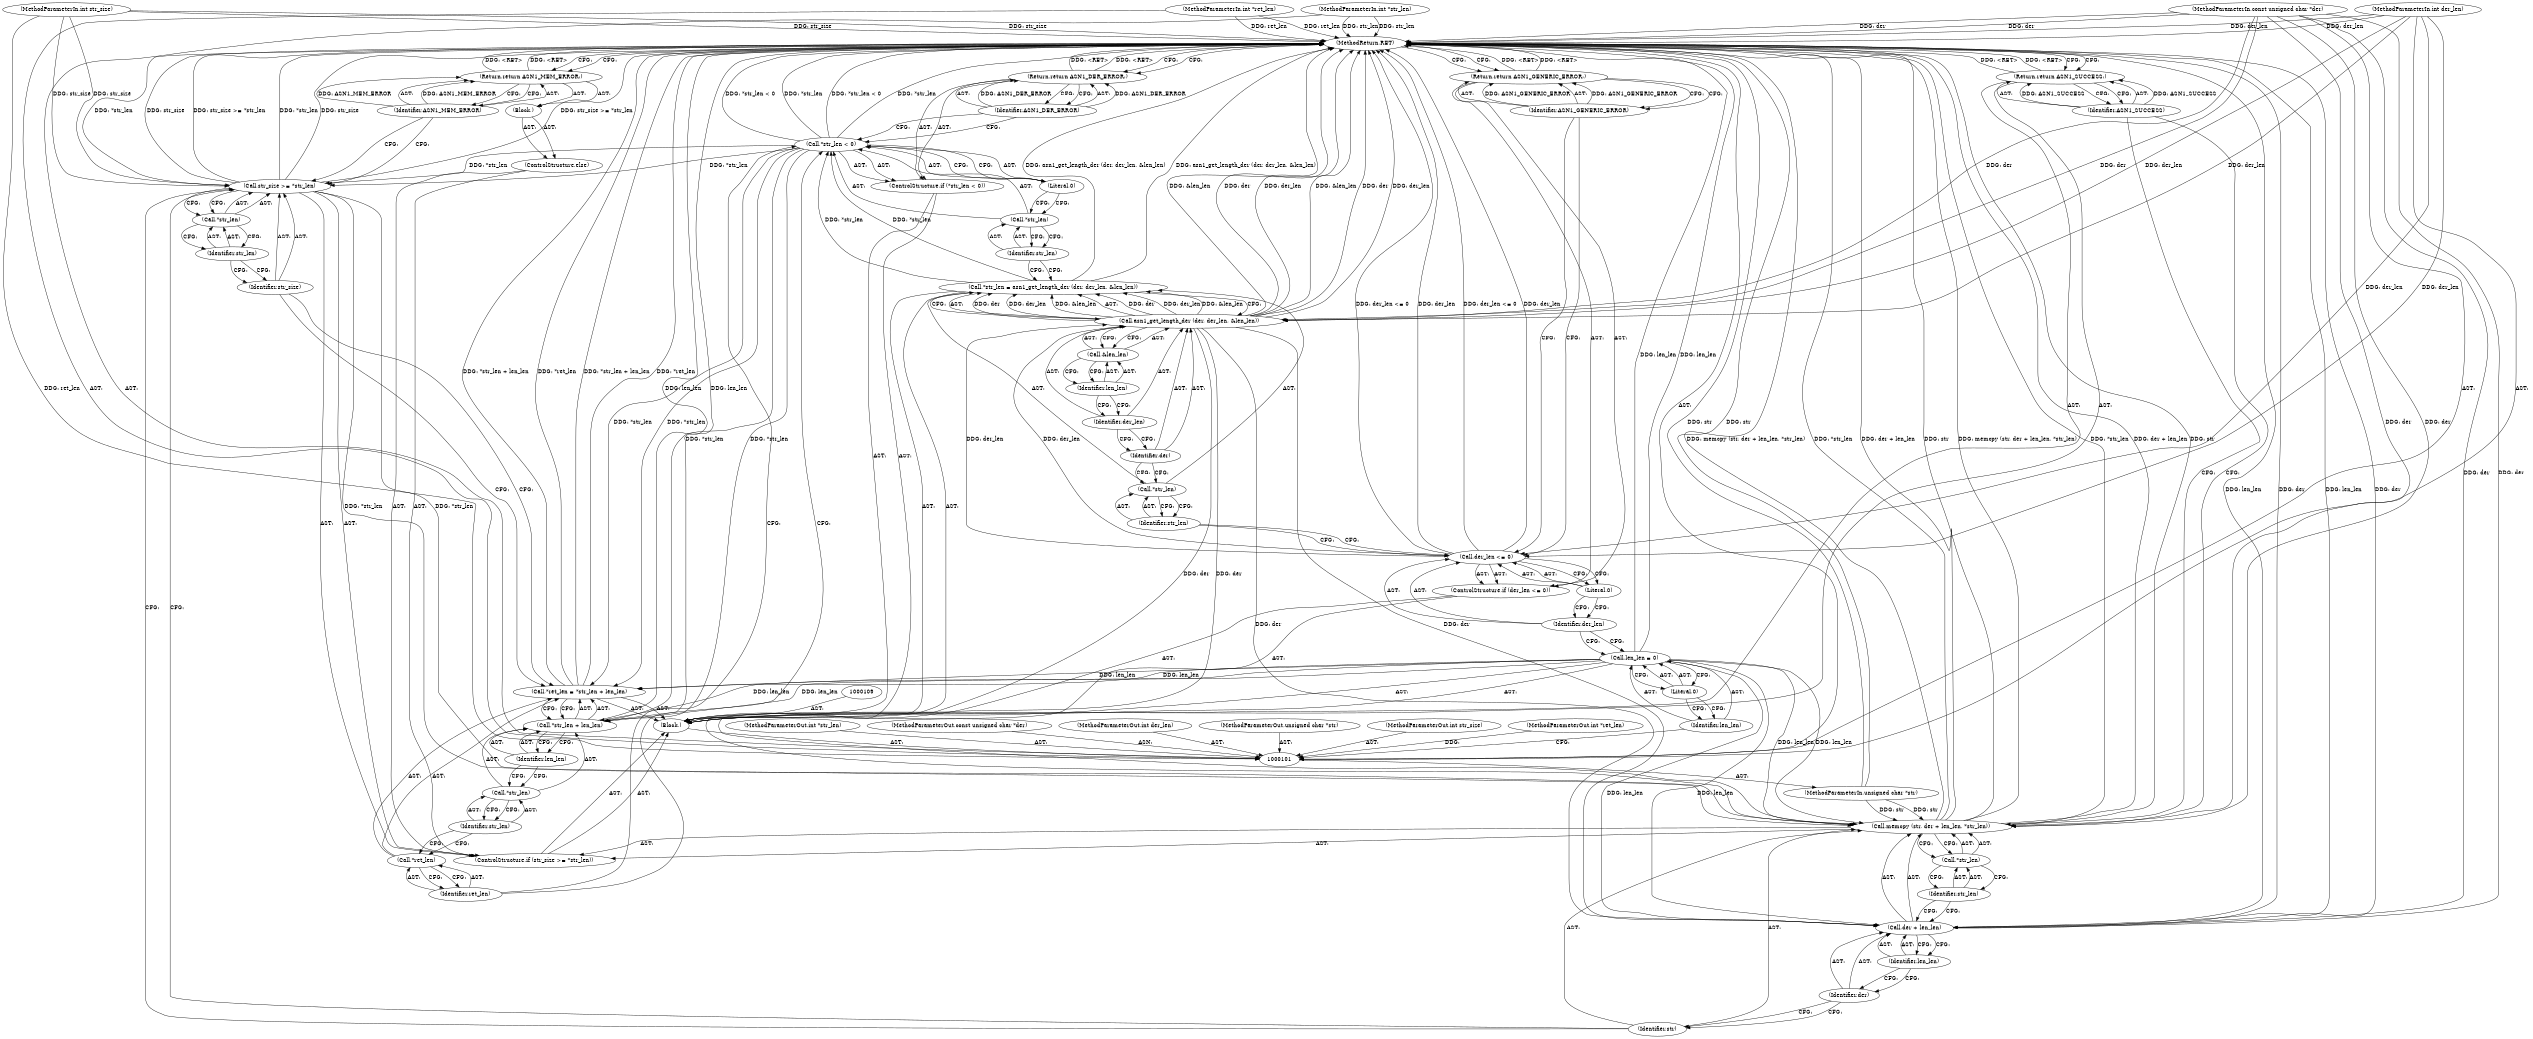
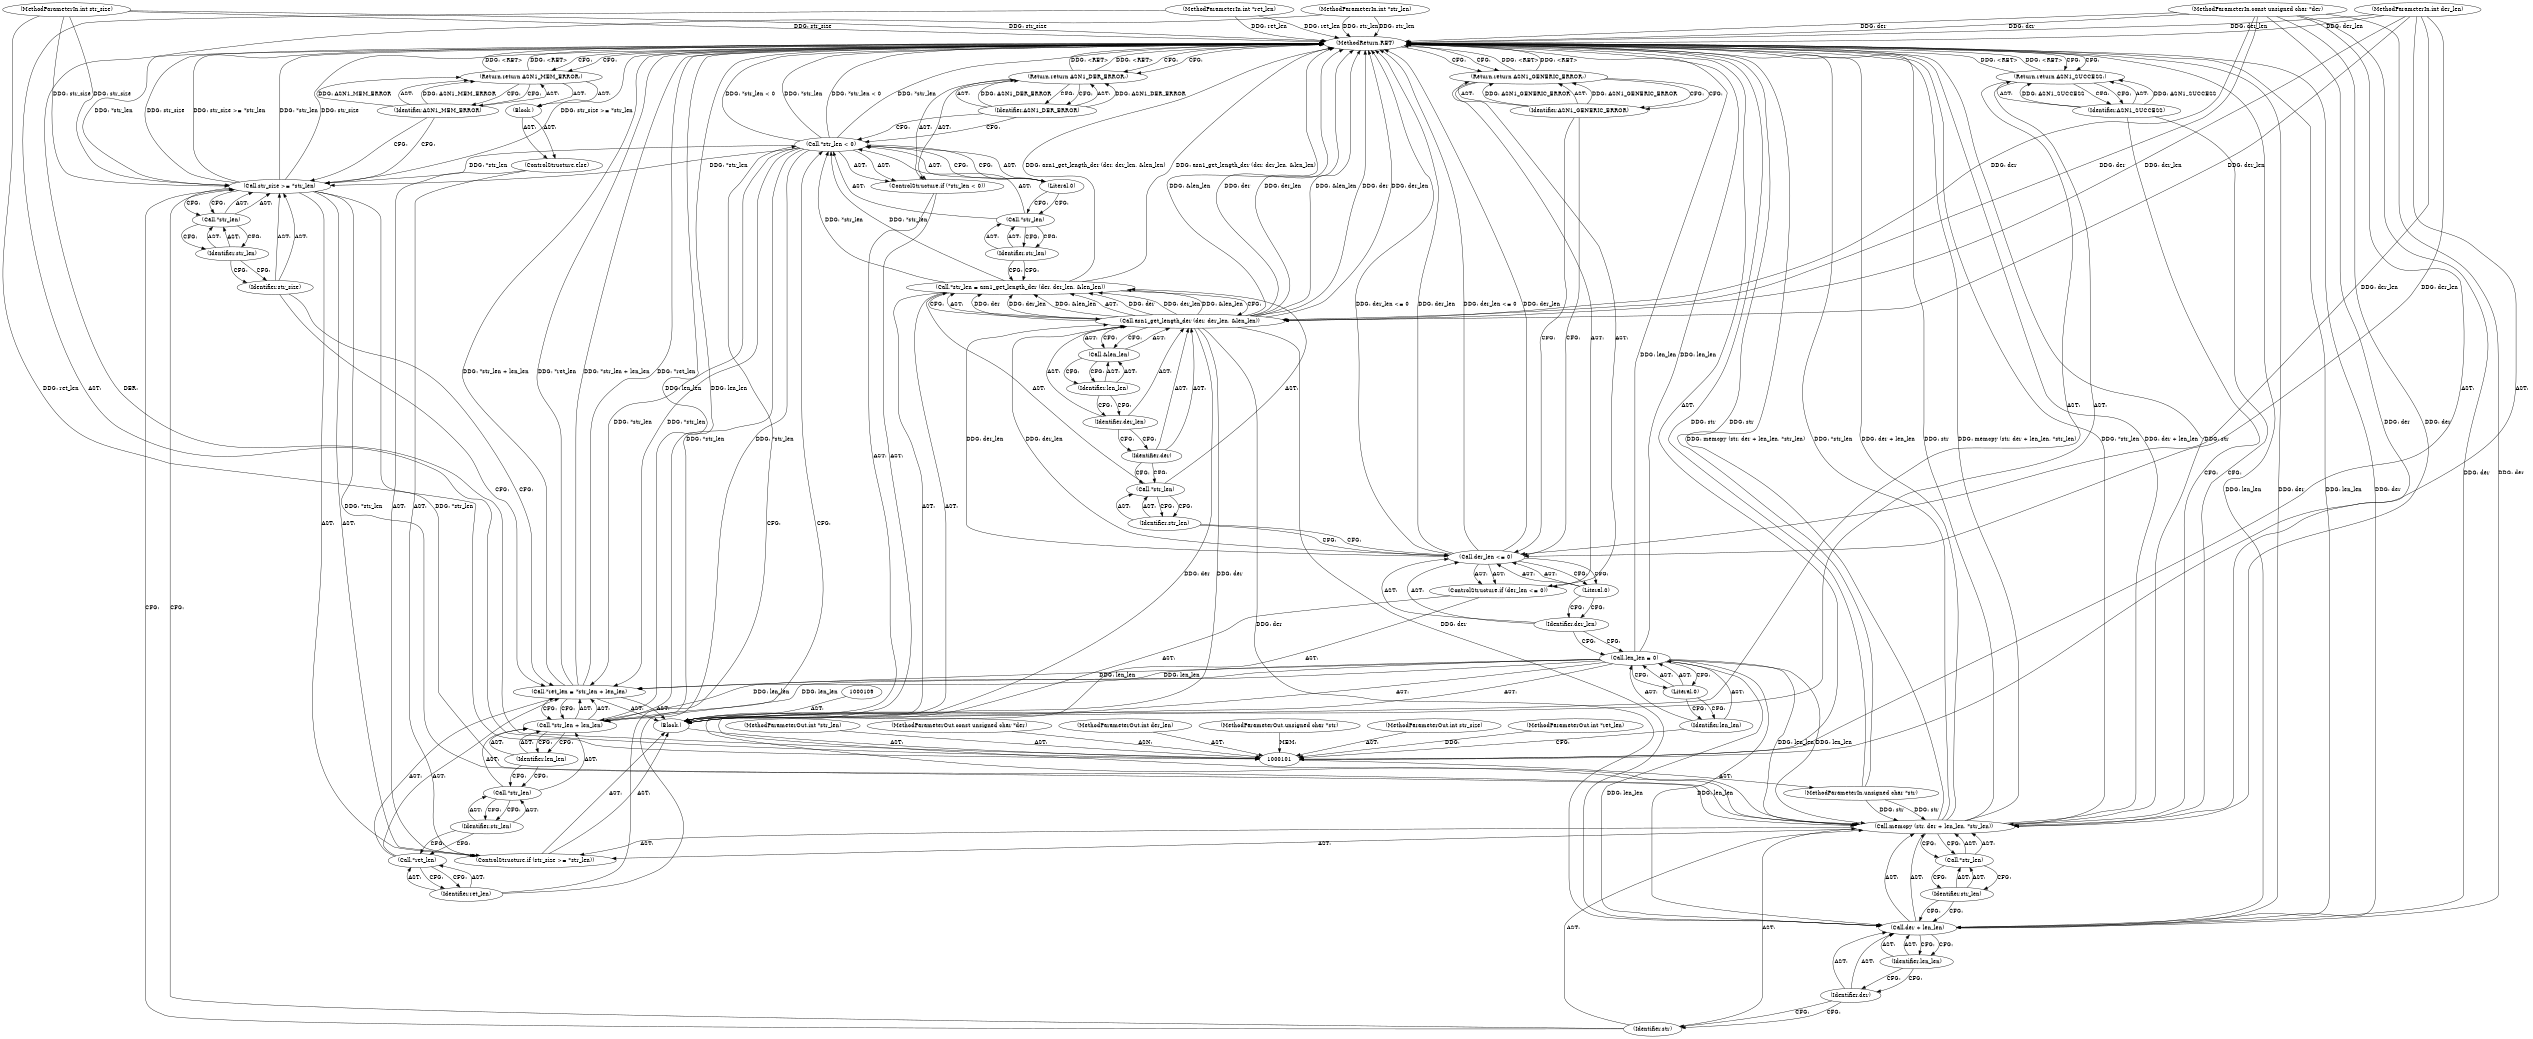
(133, 389) -> (132, 389)
(1287, 743) -> (1289, 743)
